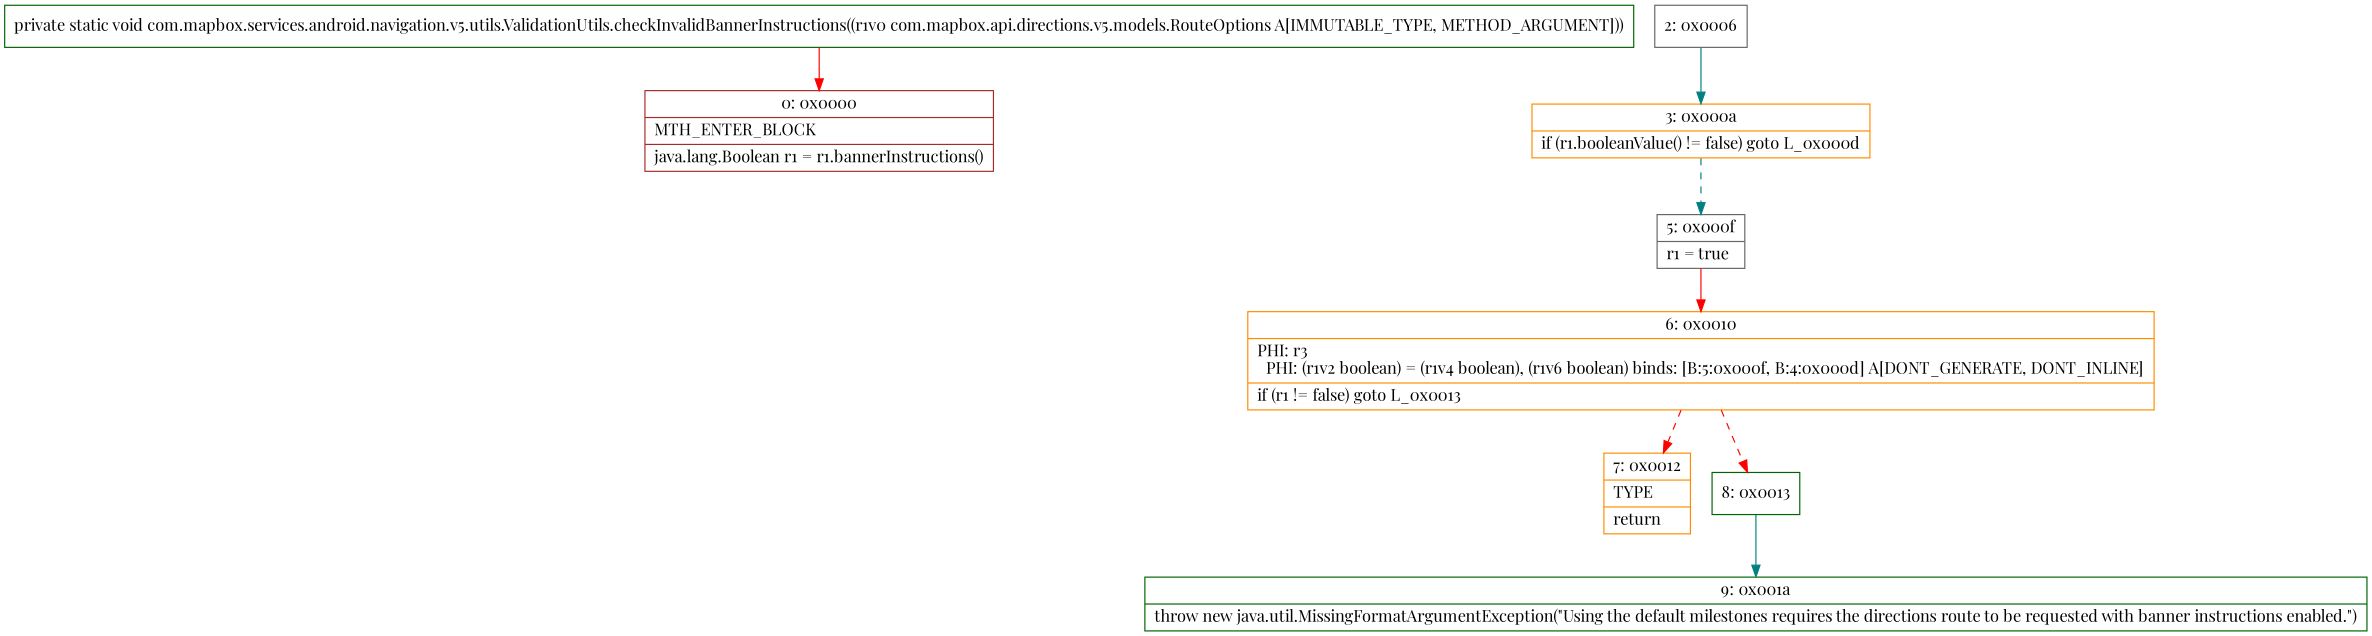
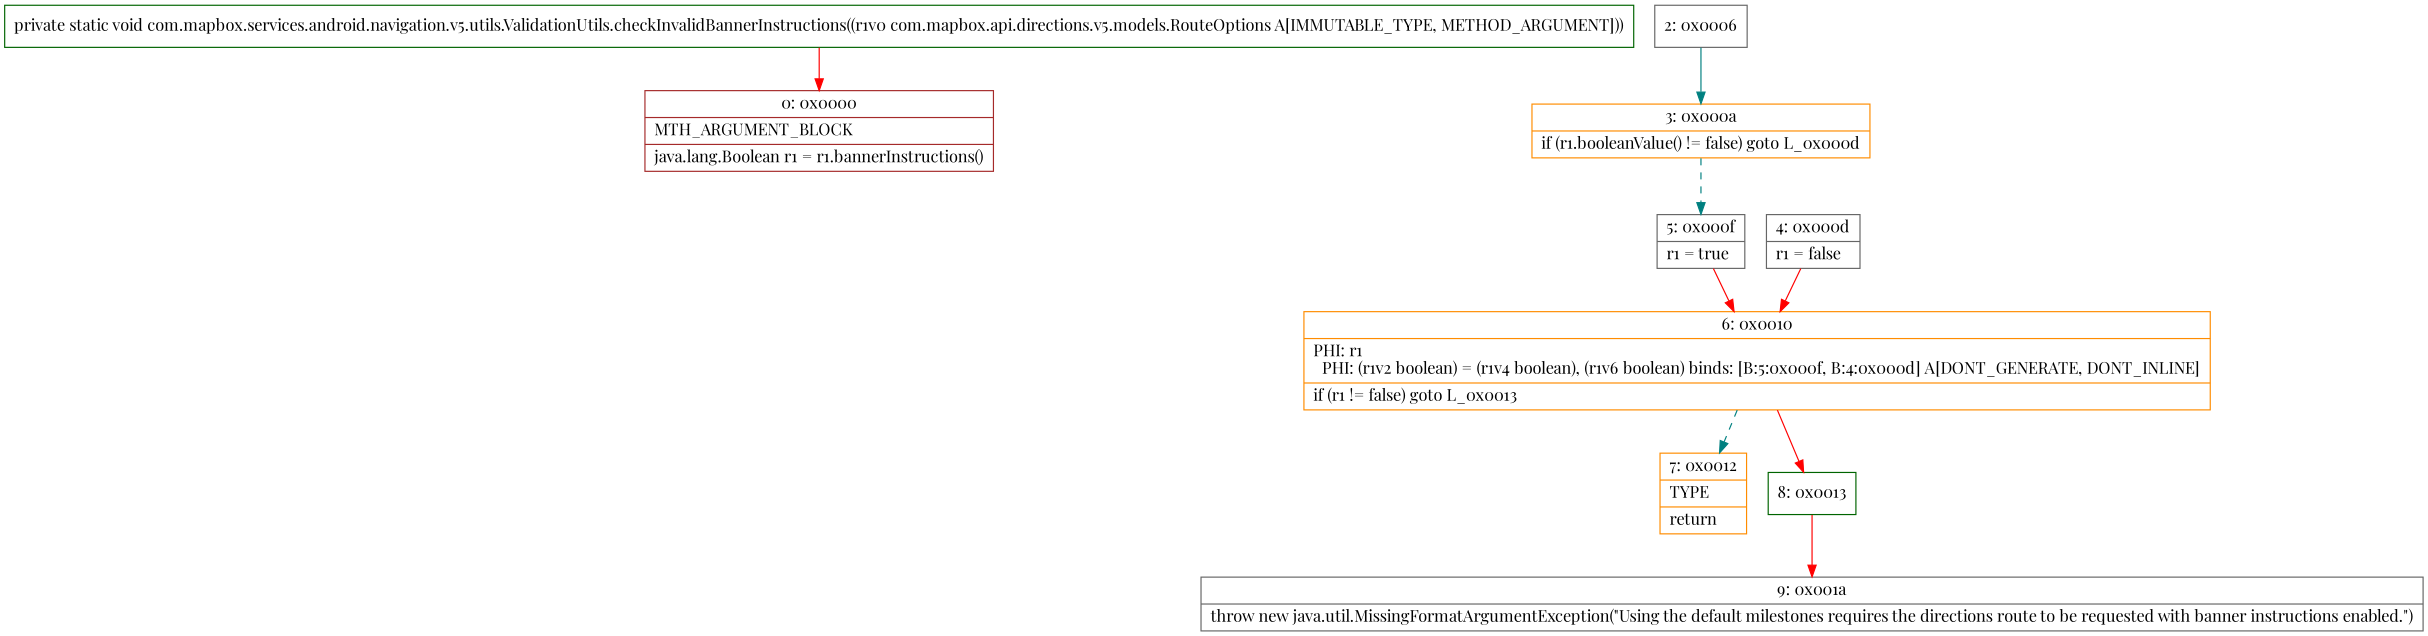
(736, 130) -> (754, 130)
none -> (1813, 241)
(1285, 351) -> (1340, 351)
(1675, 426) -> (1731, 426)
(1732, 436) -> (1788, 436)
(1756, 540) -> (1812, 540)
(1756, 604) -> (1812, 604)
